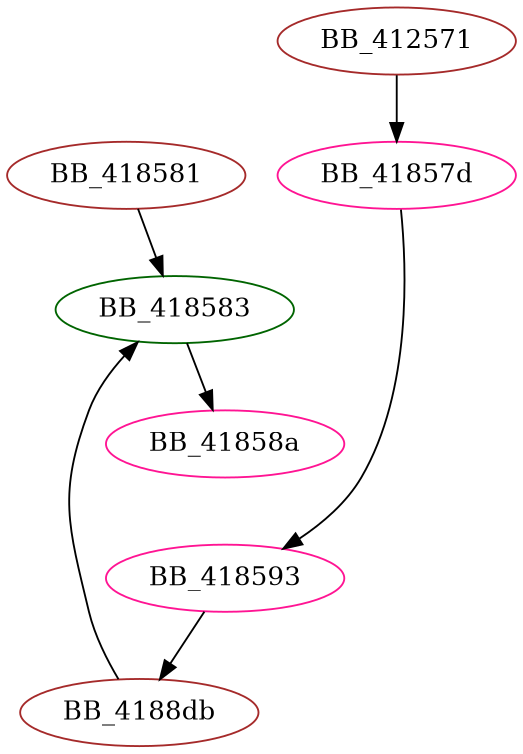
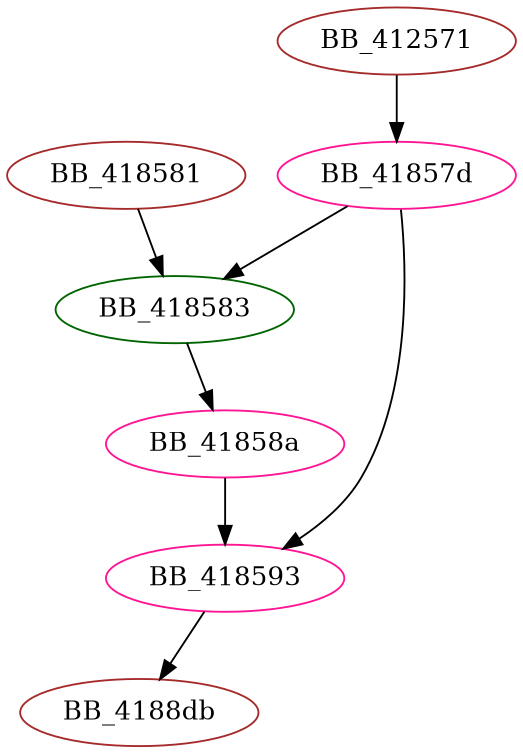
none -> (225, 502)
(70, 515) -> (294, 238)
